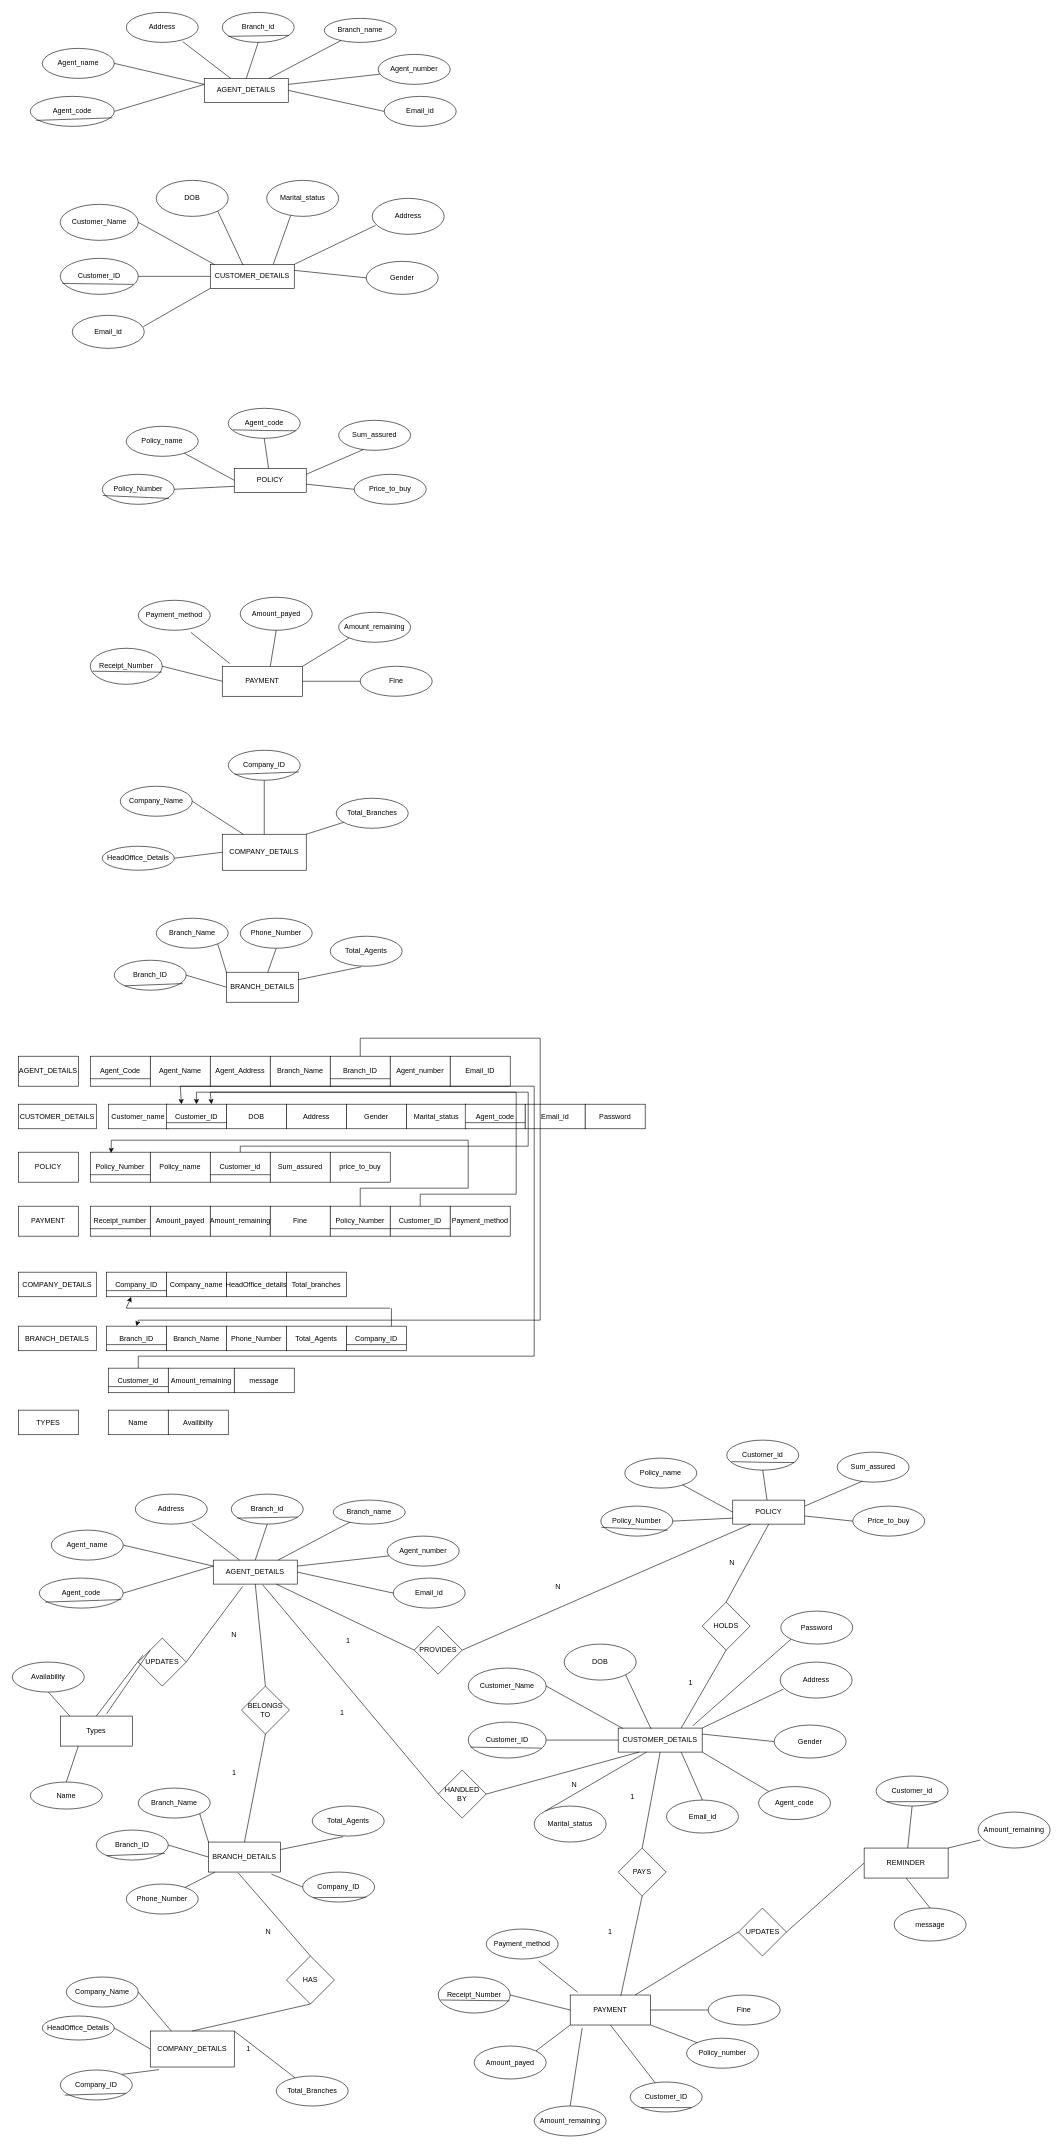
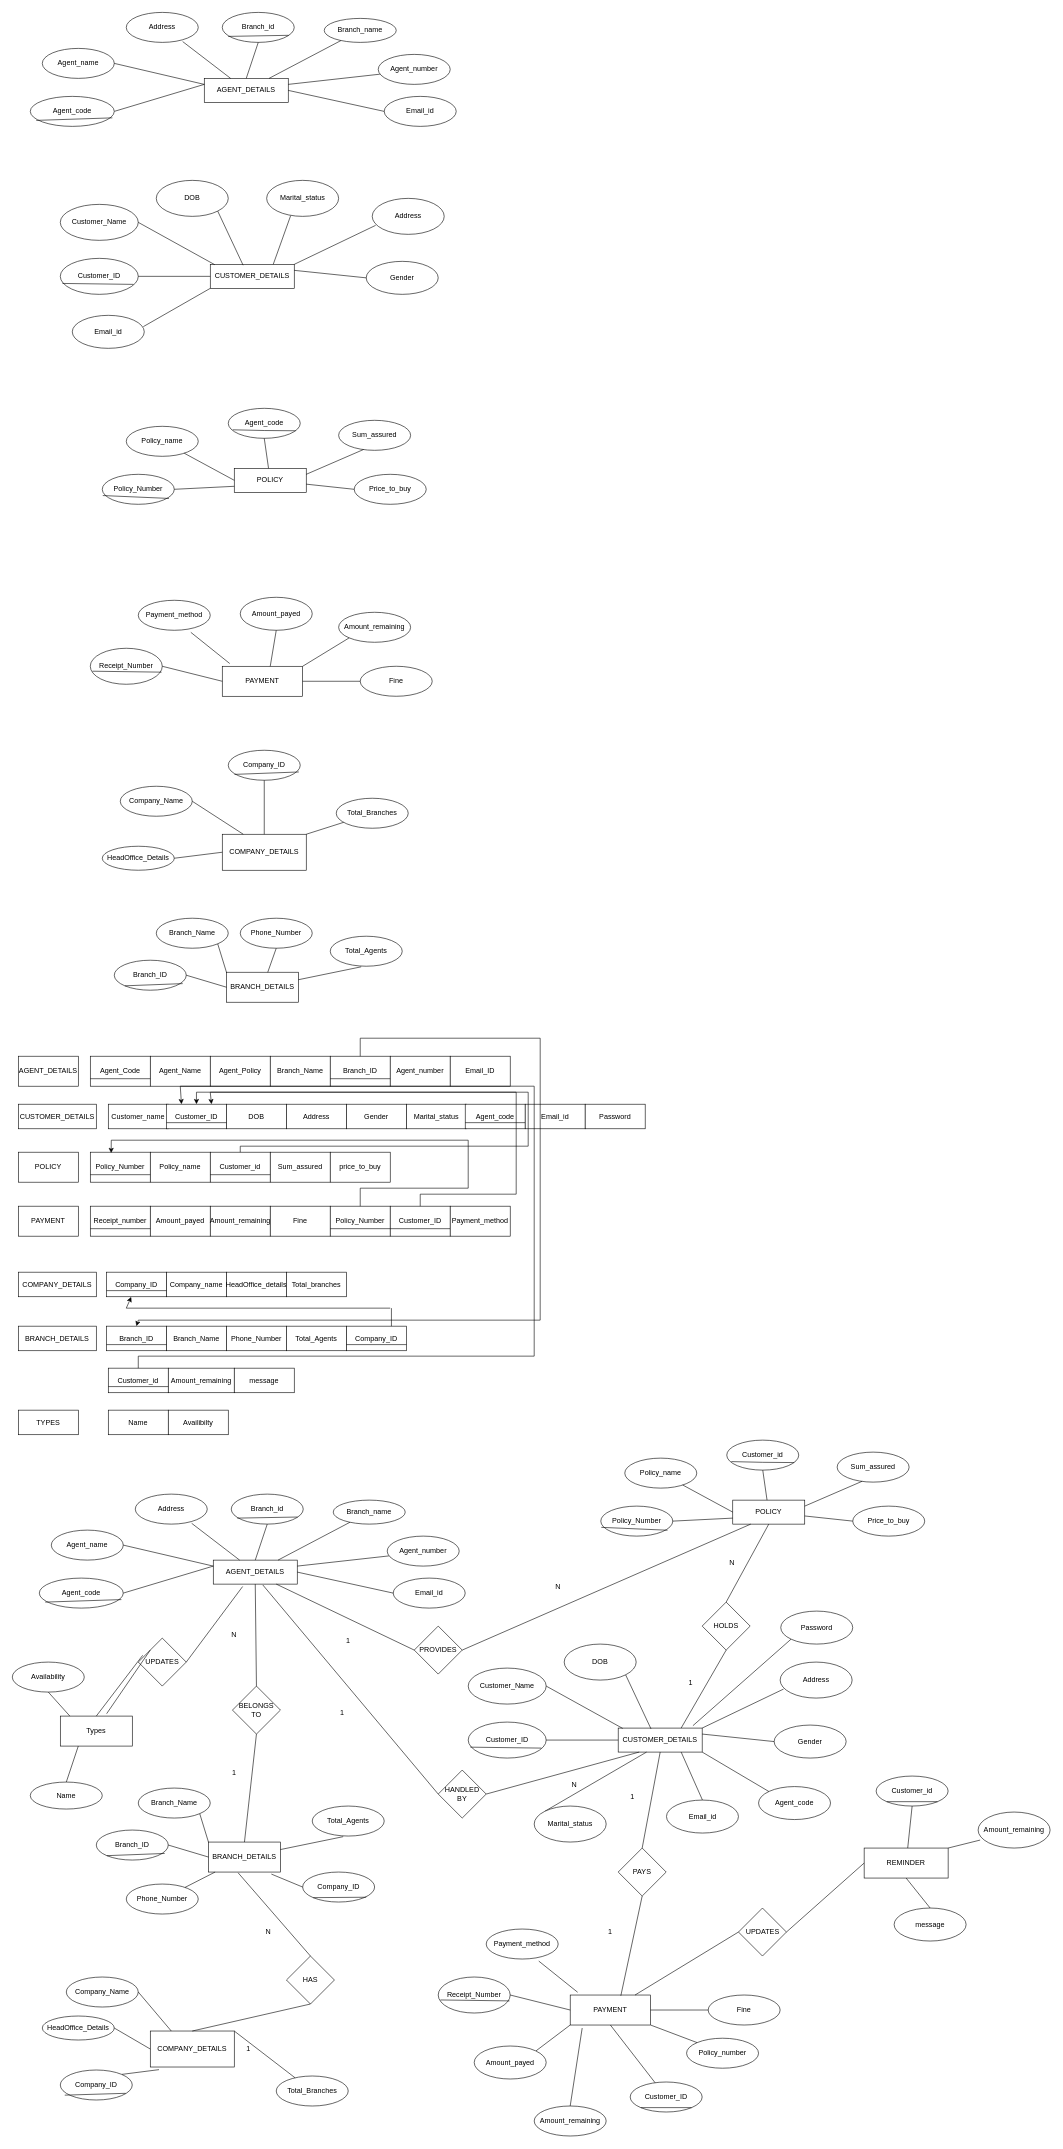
(240, 1071) -> (240, 1071)
(266, 1710) -> (257, 1710)
